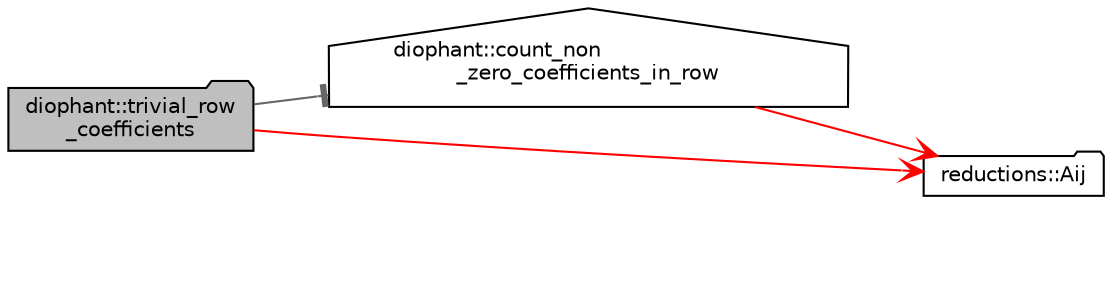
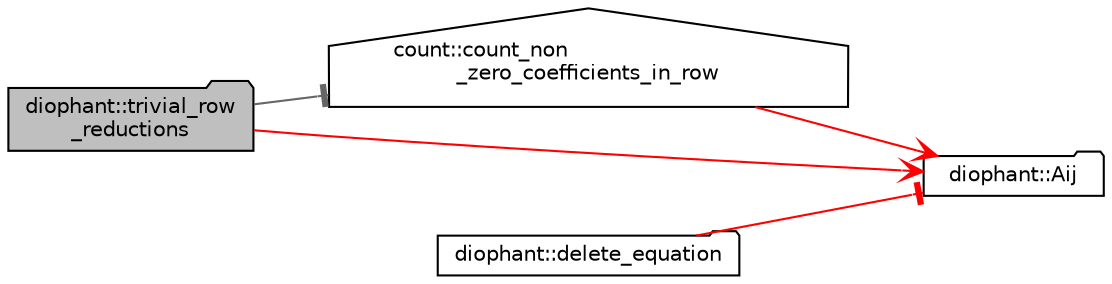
(589, 63) -> (589, 63)
(131, 119) -> (131, 119)
(1014, 176) -> (1014, 176)
none -> (589, 256)
